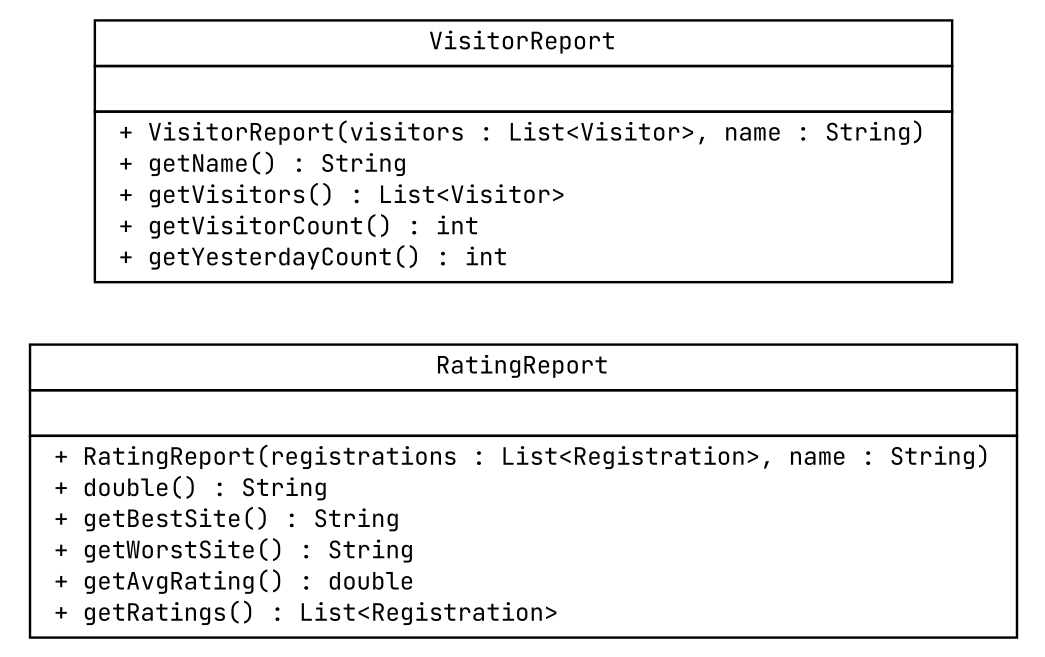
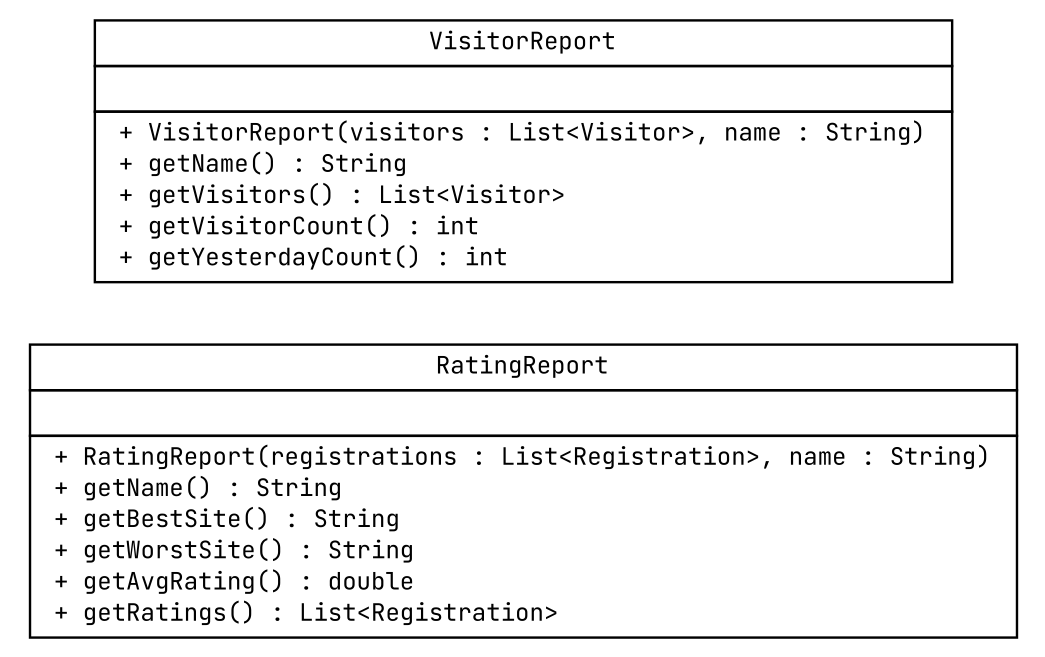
(192, 489) -> (199, 489)
